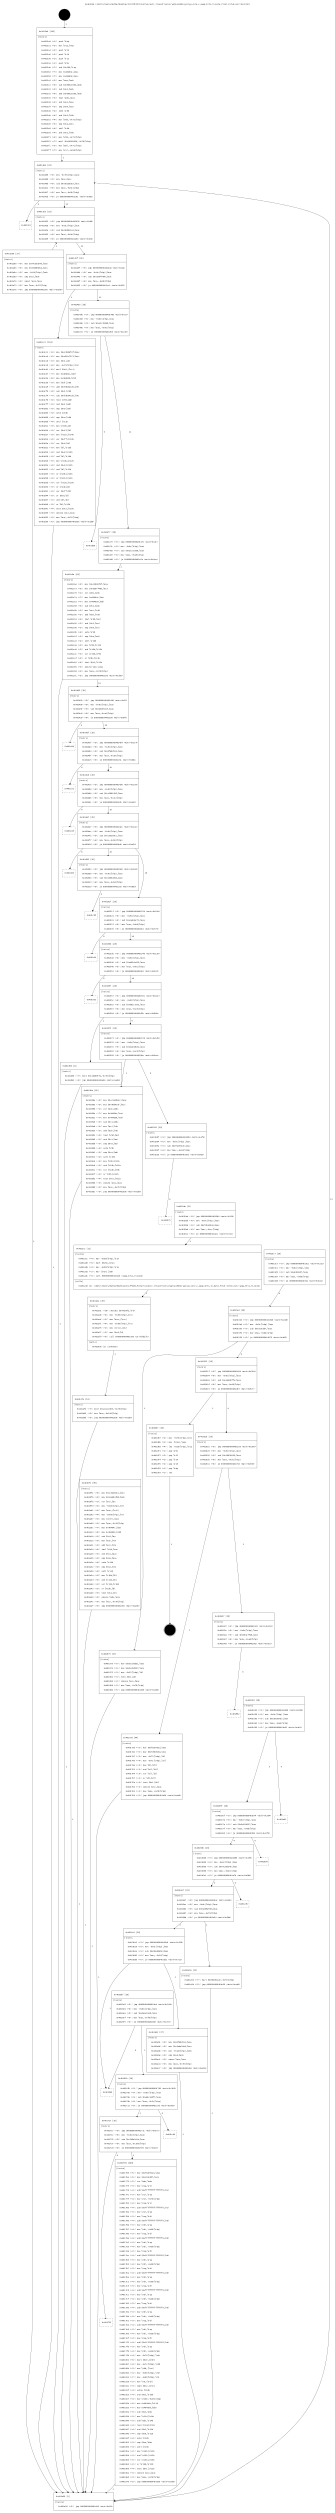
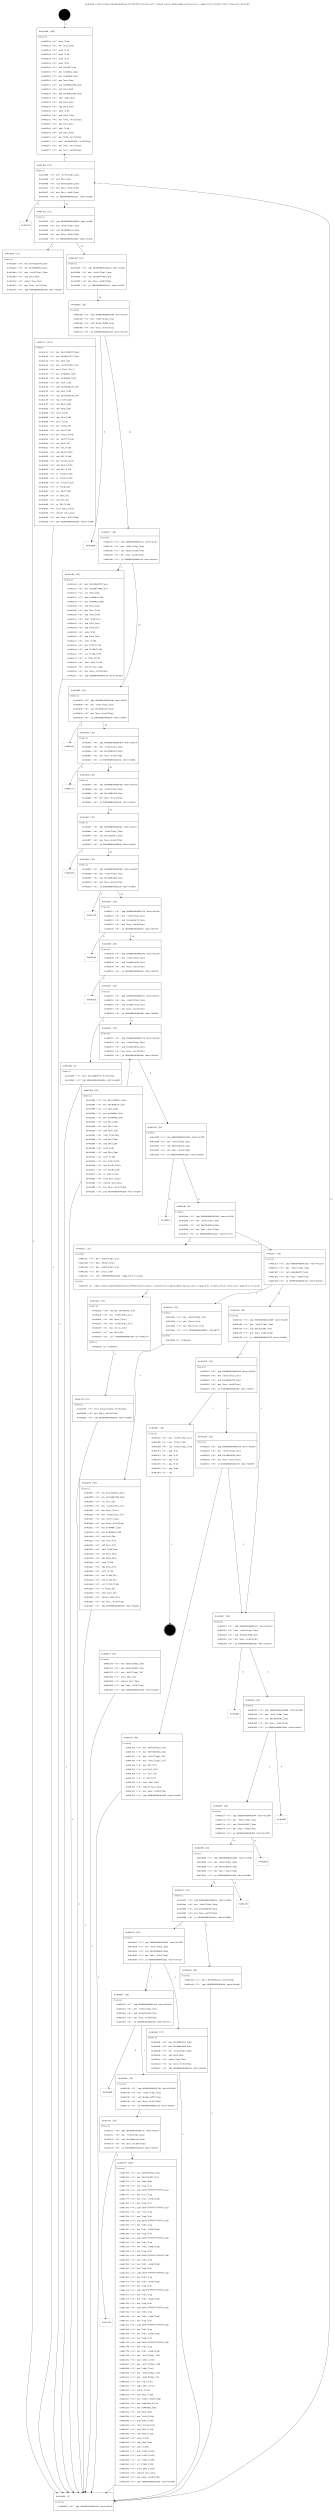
(62, 157) -> (64, 158)
(54, 247) -> (50, 246)
(64, 312) -> none
(97, 683) -> (137, 626)
(69, 831) -> none
(144, 872) -> (119, 894)
(130, 978) -> none
(123, 1073) -> (129, 1073)
none -> (190, 1180)
none -> (253, 1240)
none -> (191, 1324)
(32, 1396) -> (32, 1396)
(143, 1457) -> (258, 1477)
none -> (258, 1672)
(101, 2021) -> (148, 1976)
(170, 2134) -> none
